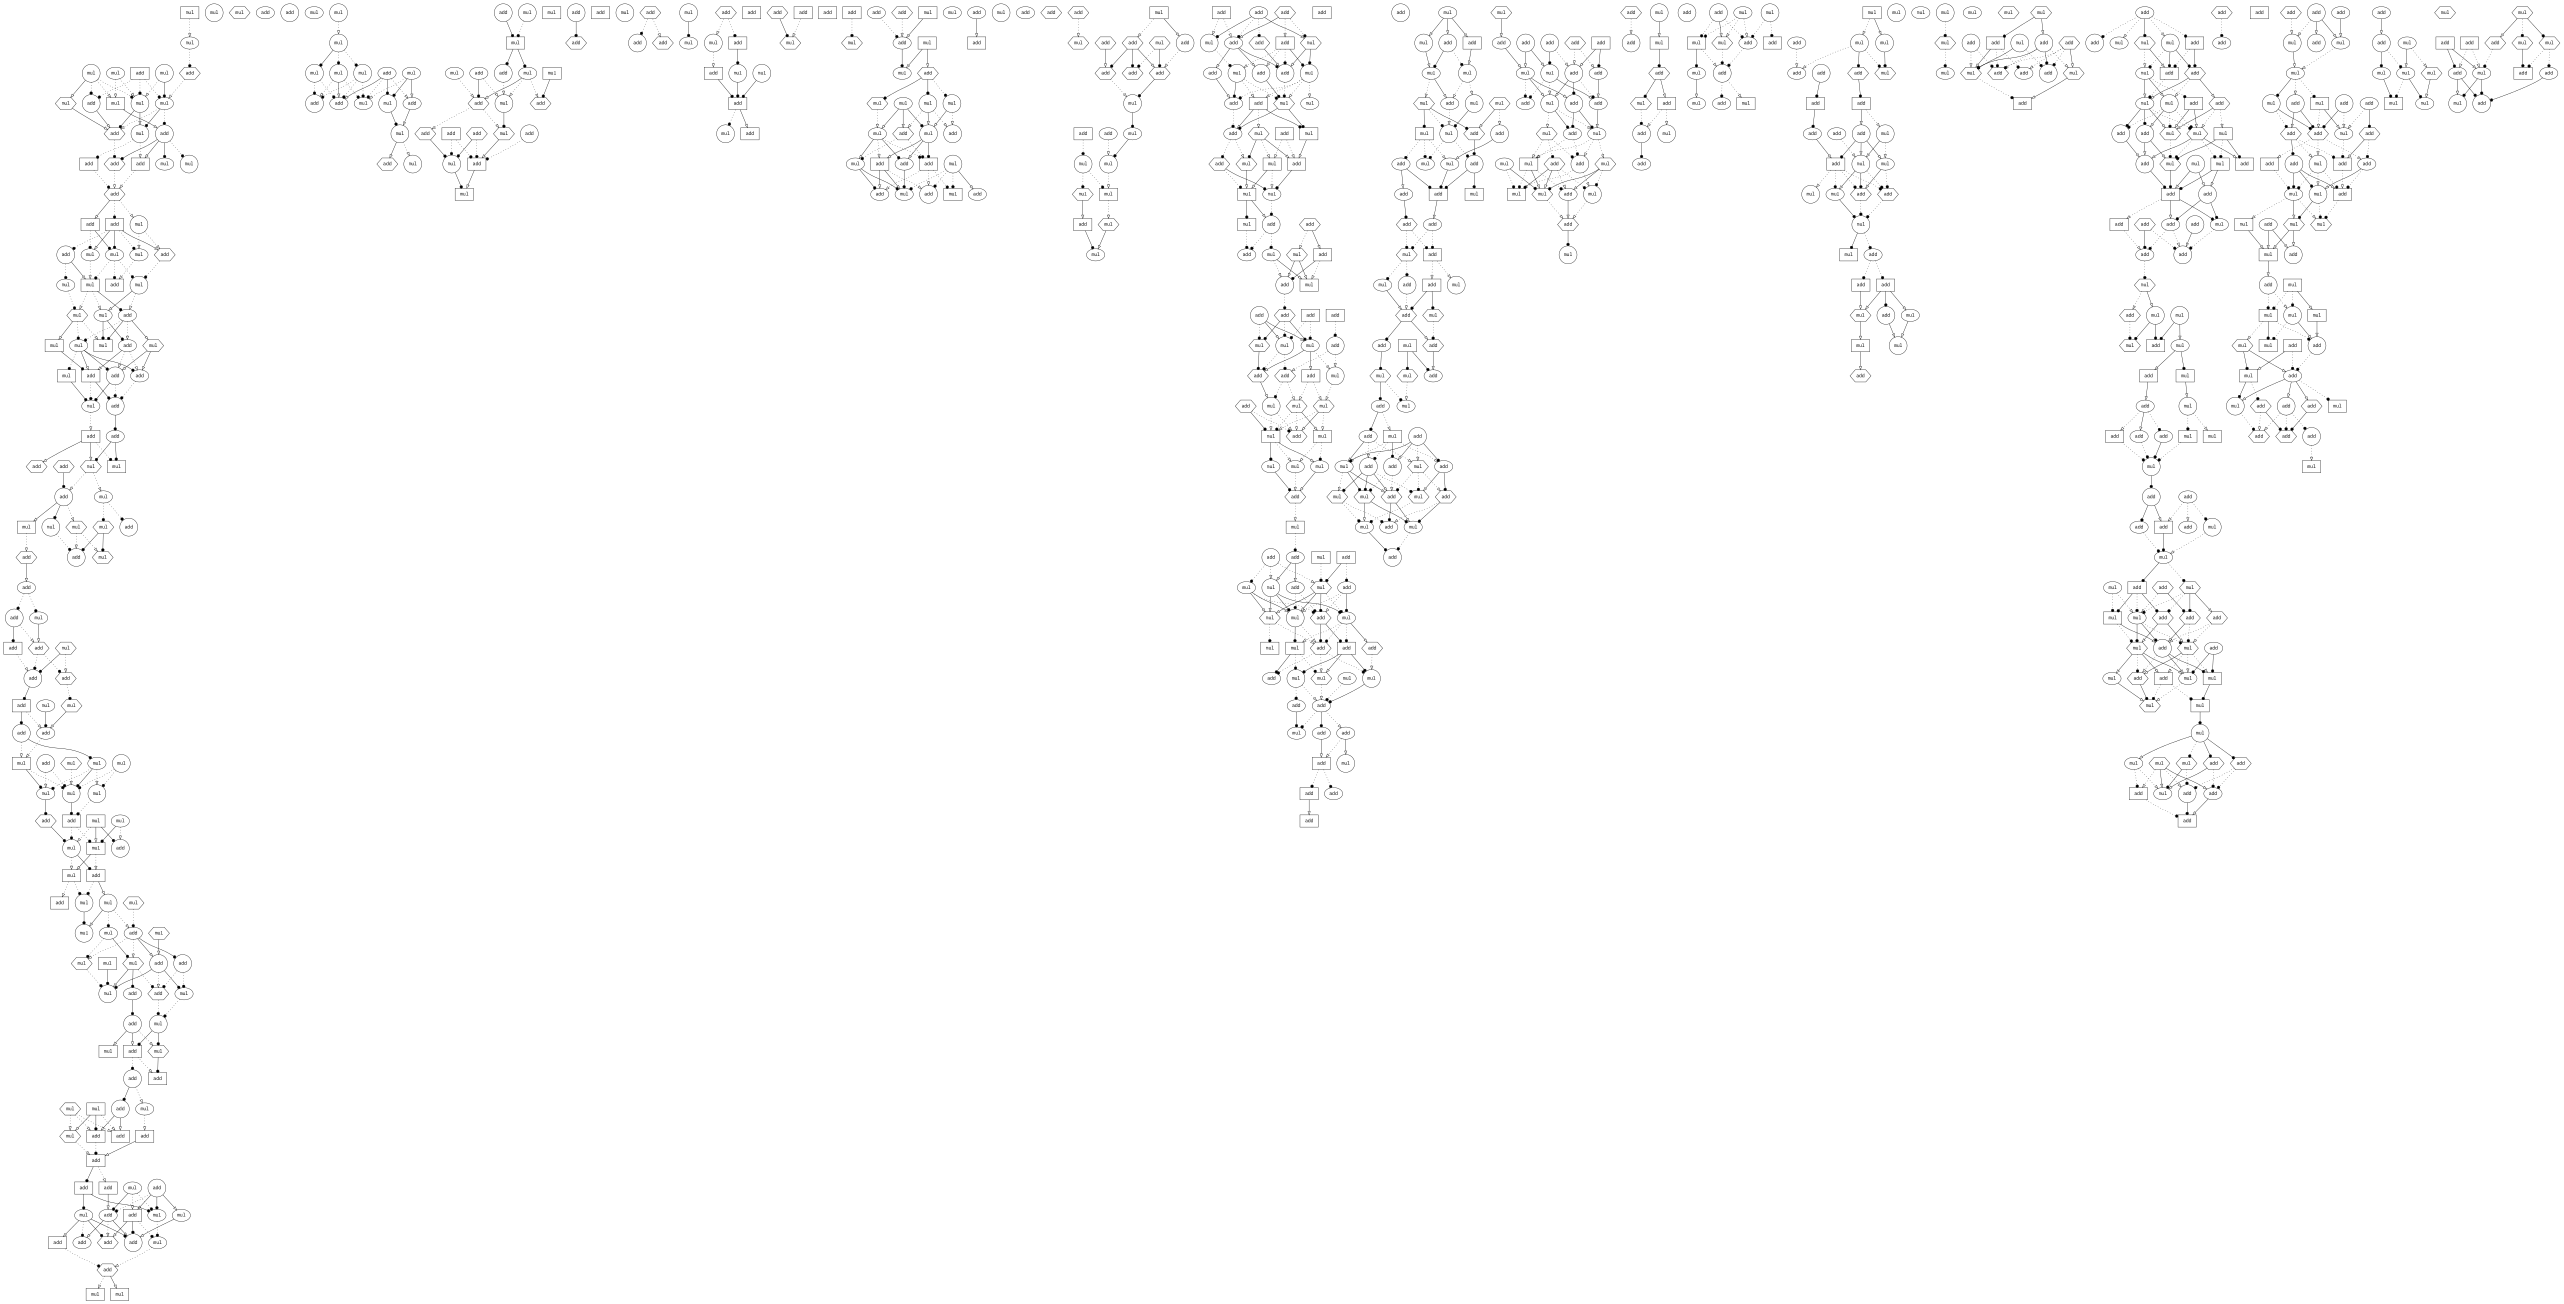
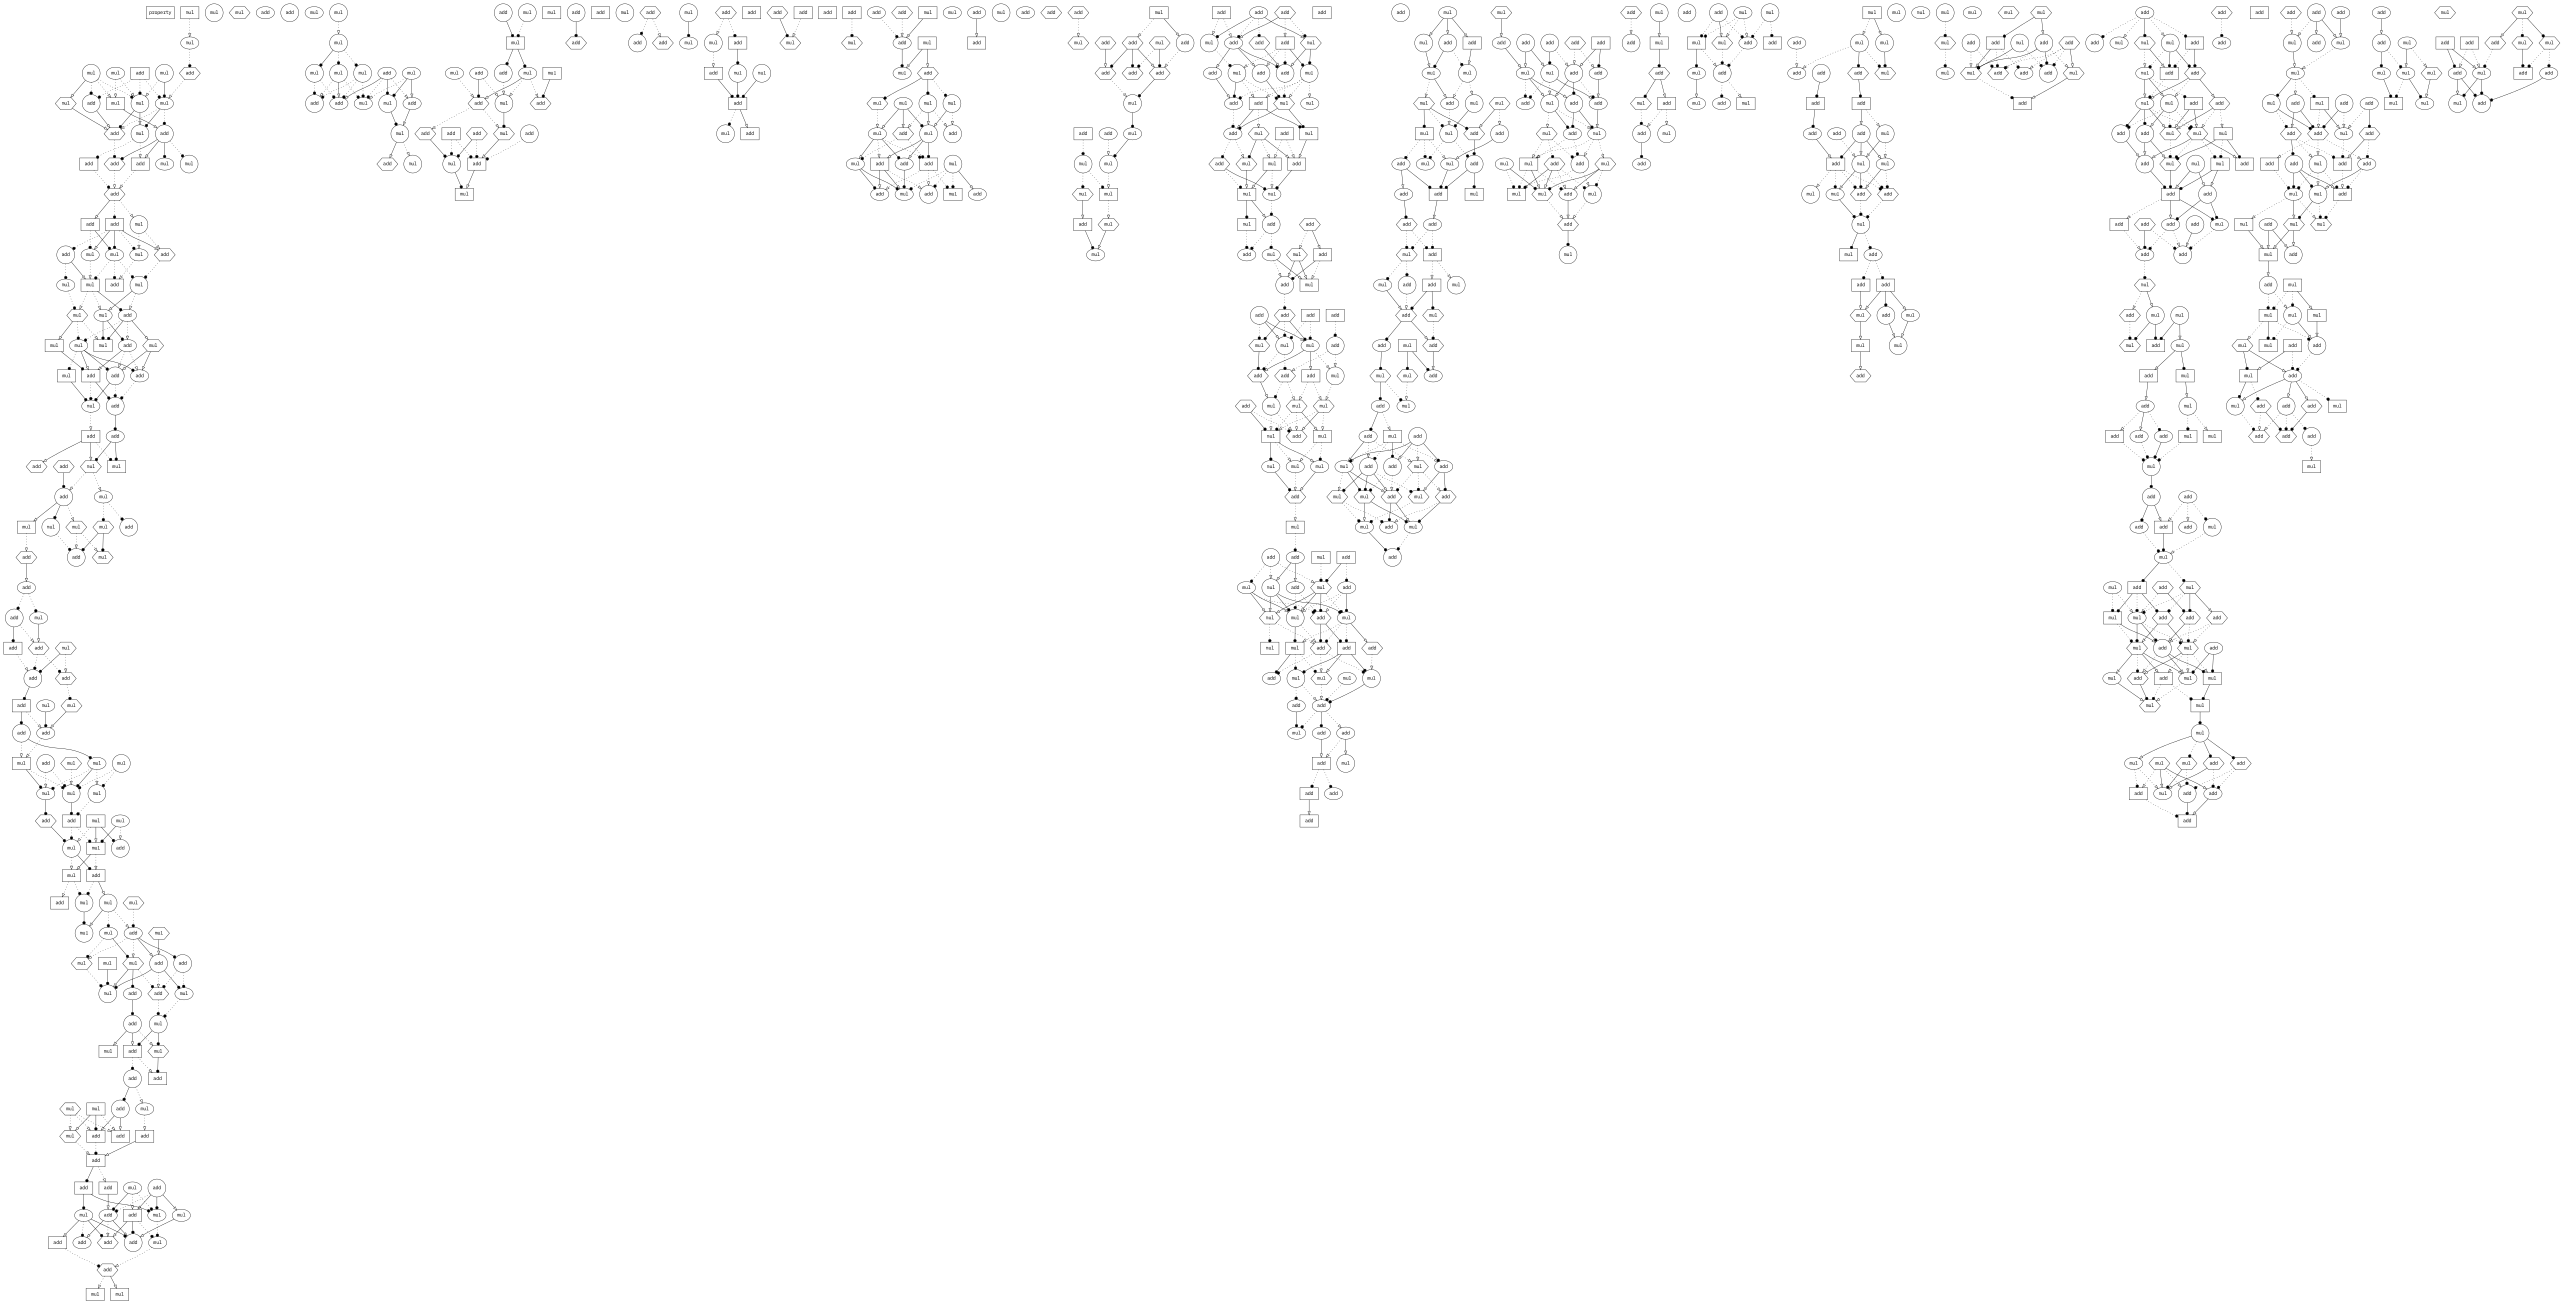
none -> (160, 13)
